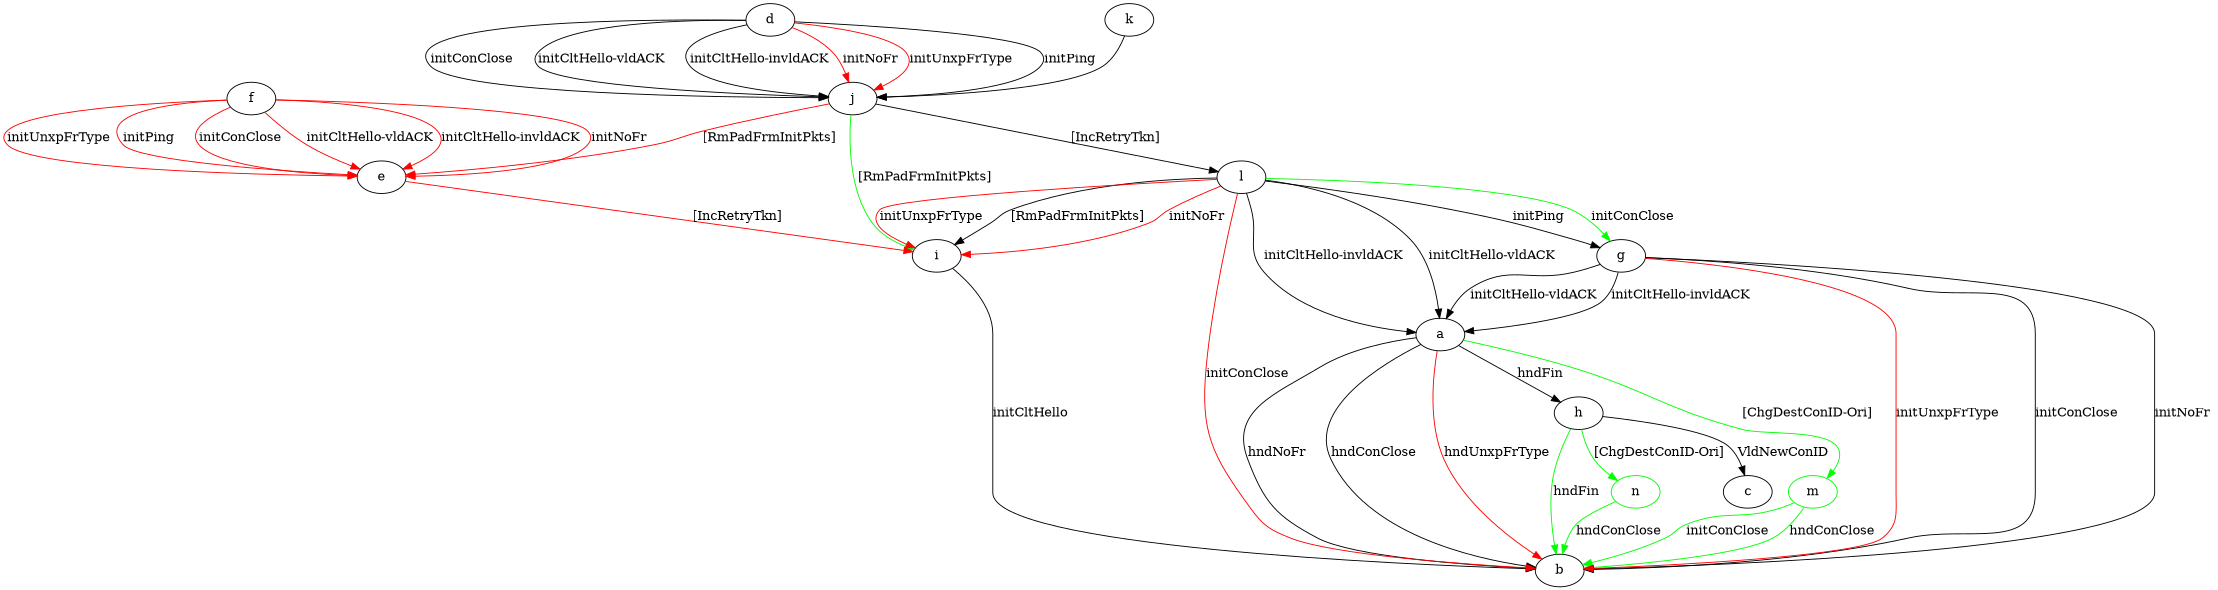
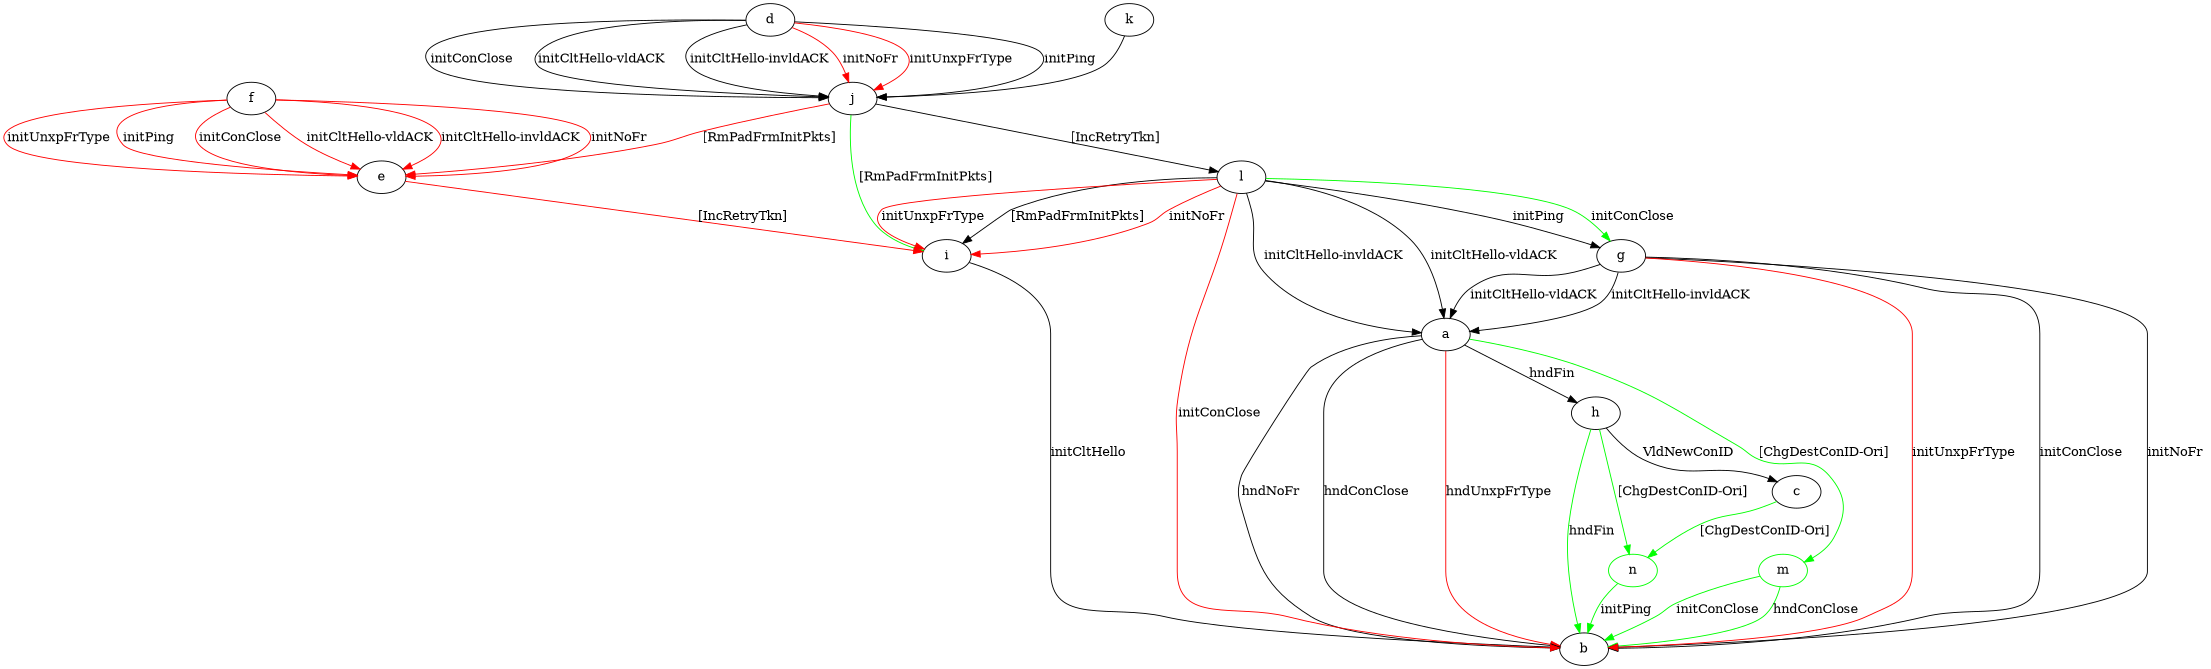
none -> (1713, 519)
(1621, 531) -> (1628, 610)
